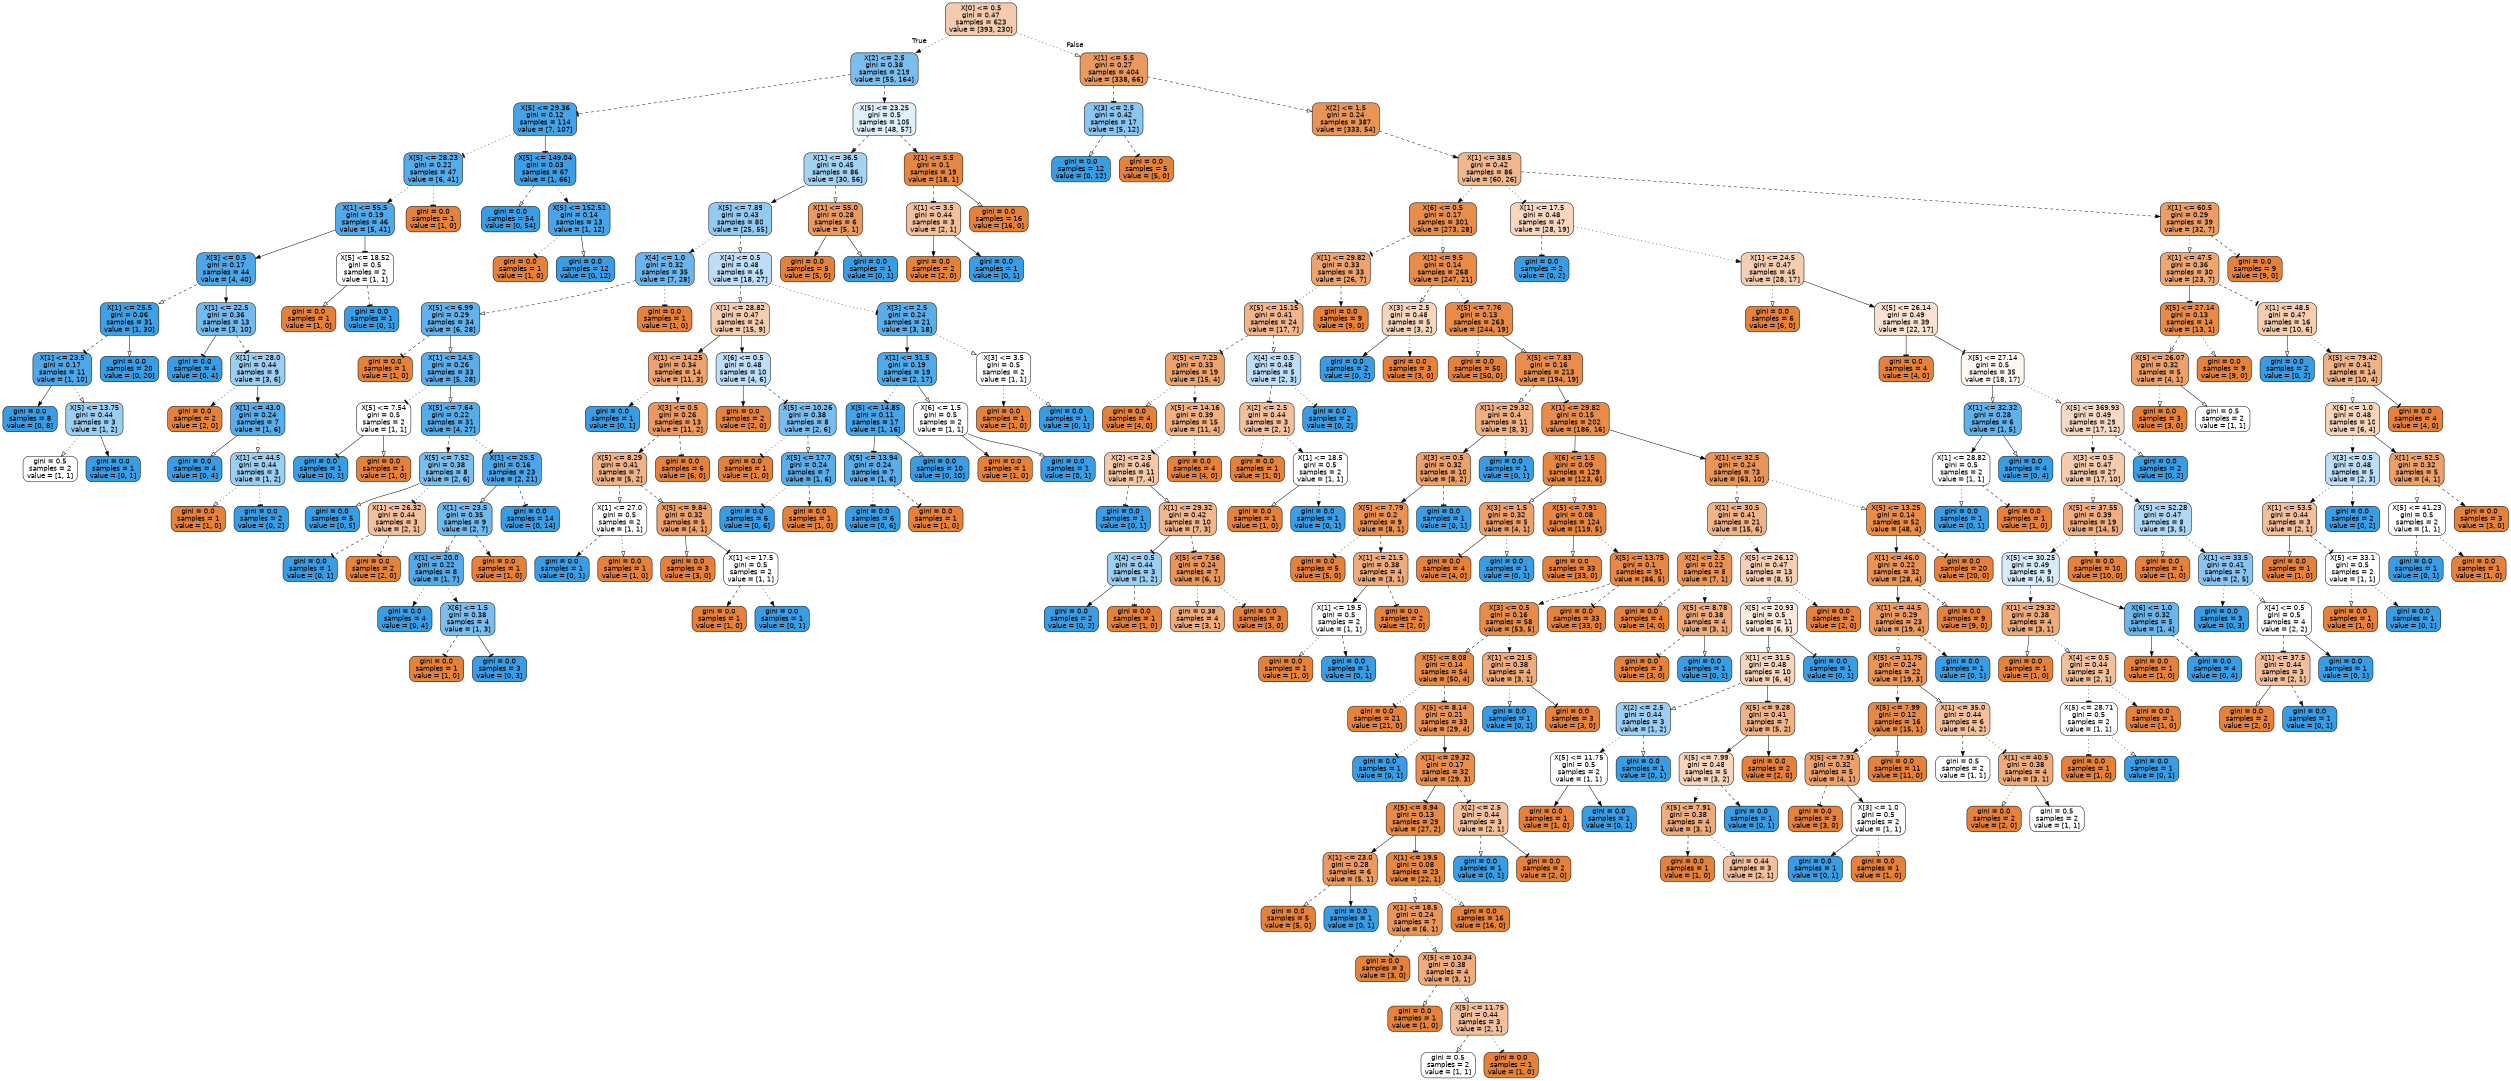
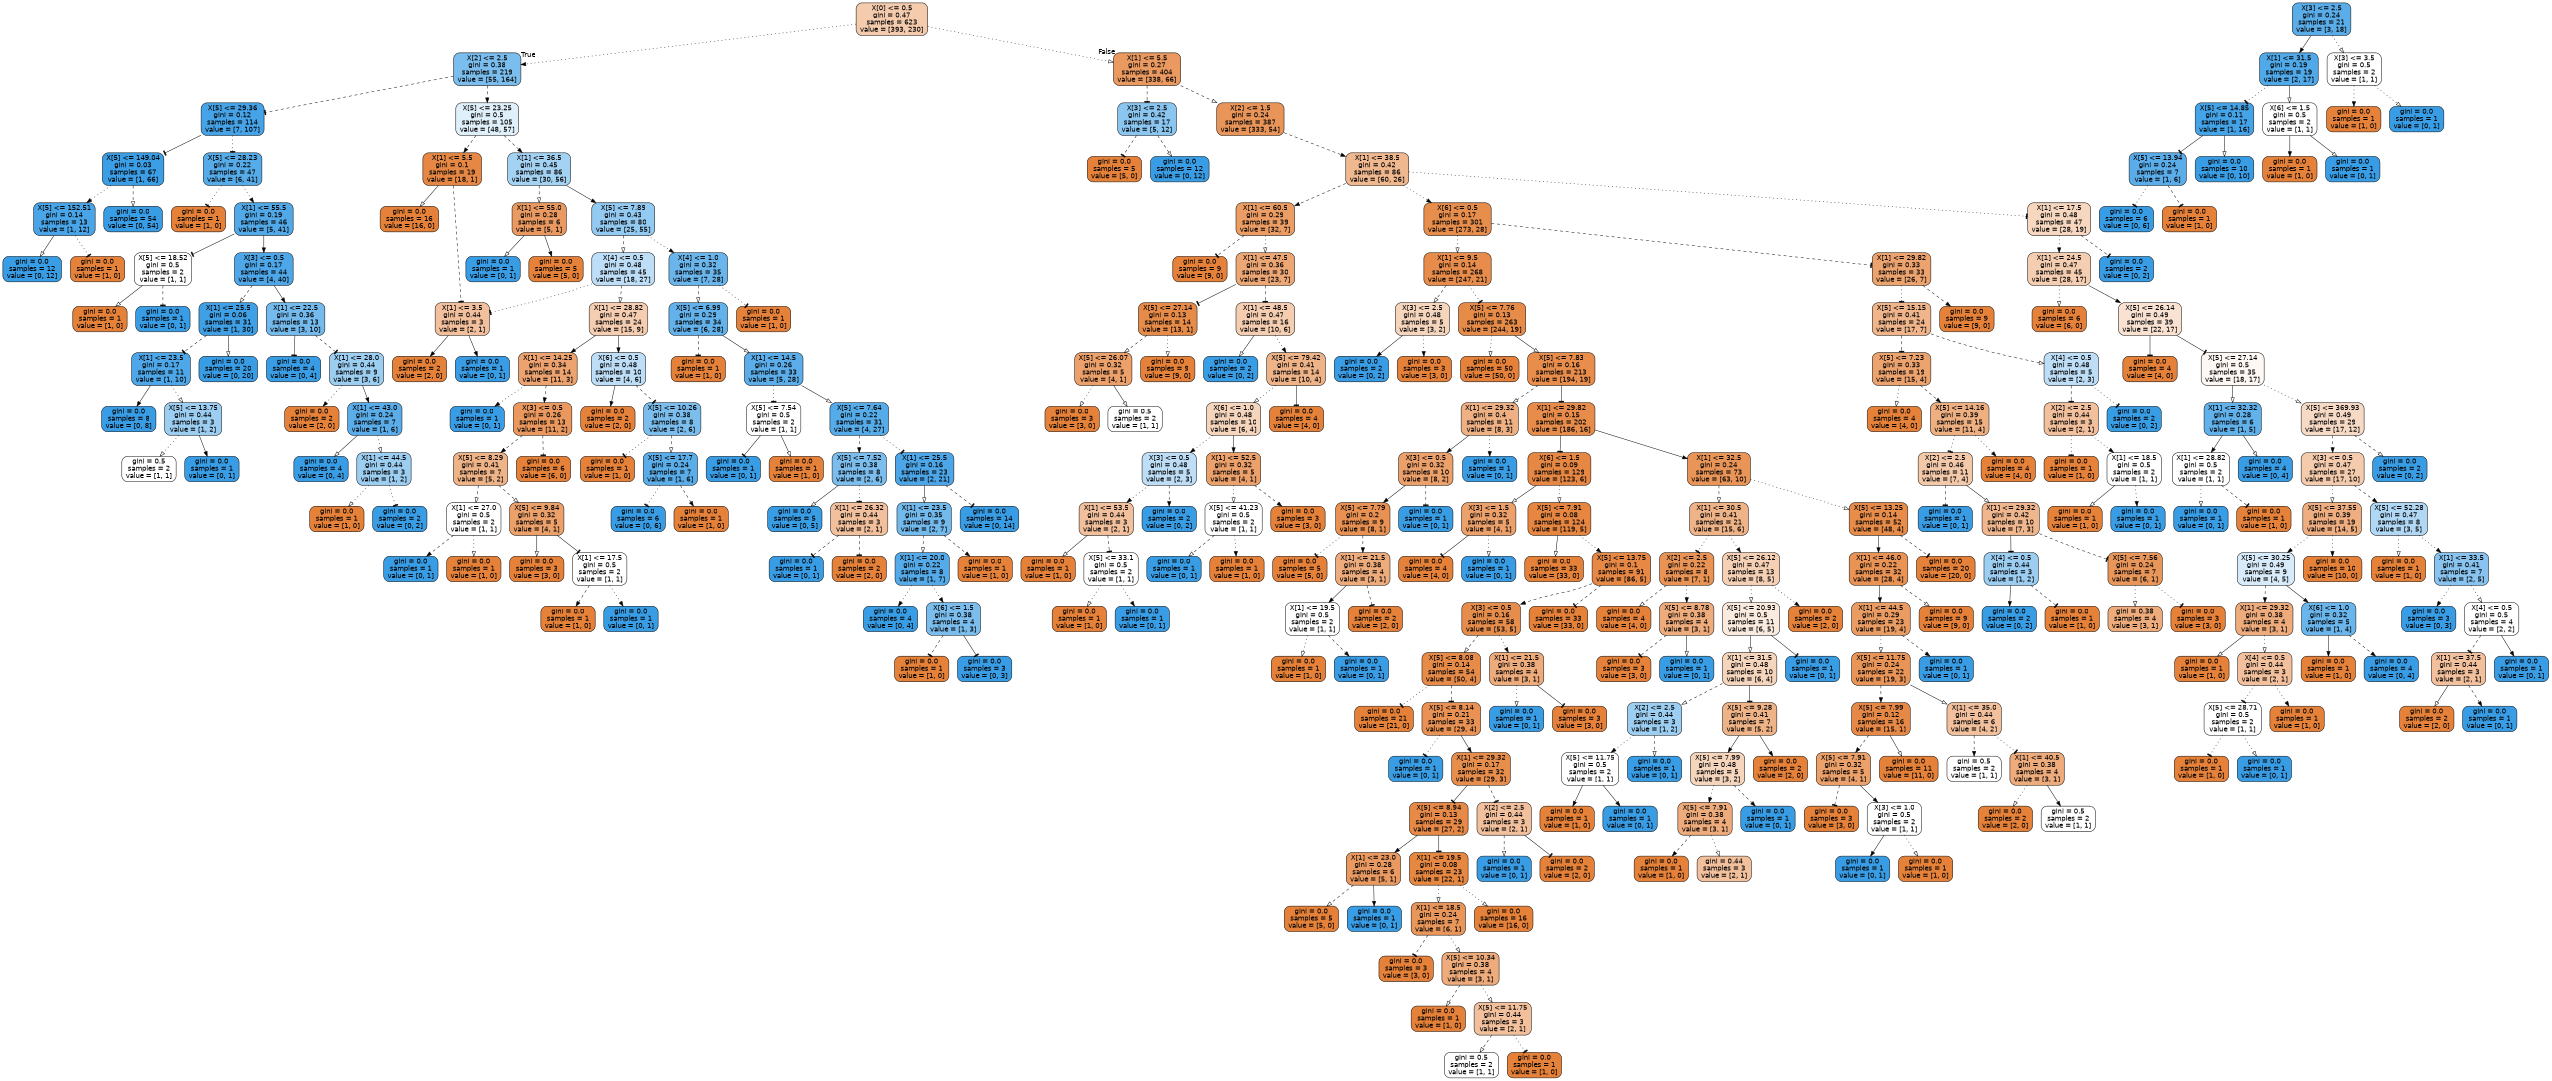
(823, 300) -> (542, 299)
